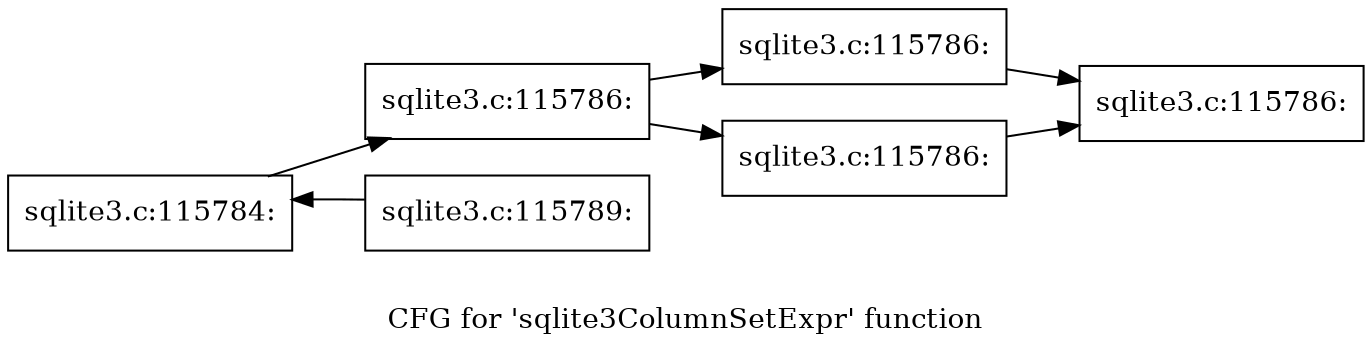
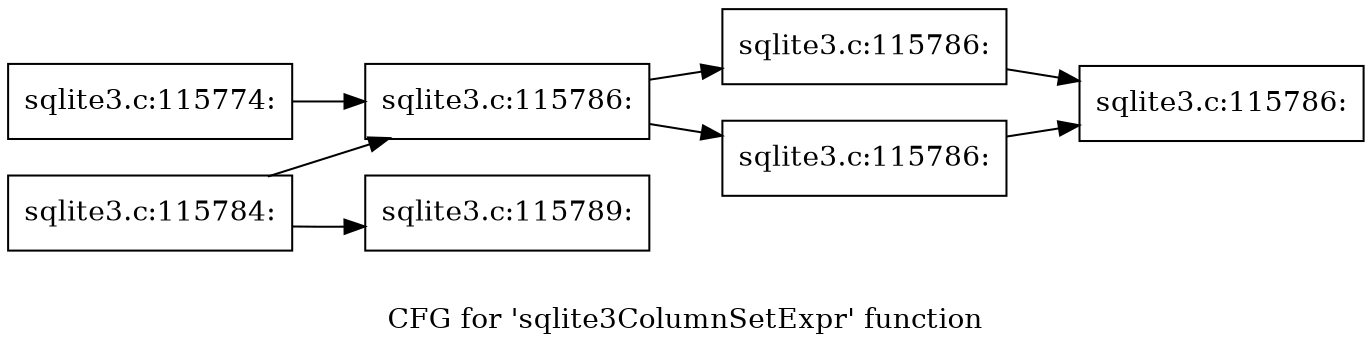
none -> (150, 101)
(339, 199) -> (318, 227)
